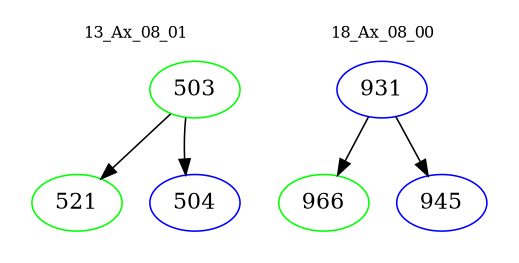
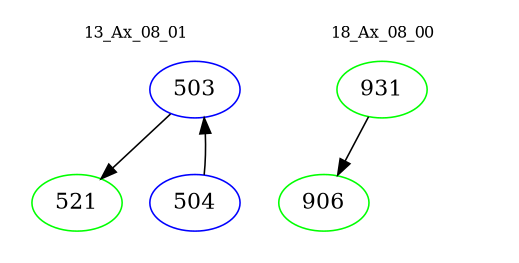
(195, 90) -> (195, 90)
(382, 90) -> (382, 90)
(184, 138) -> (205, 154)
(324, 203) -> (324, 203)
(442, 203) -> none
